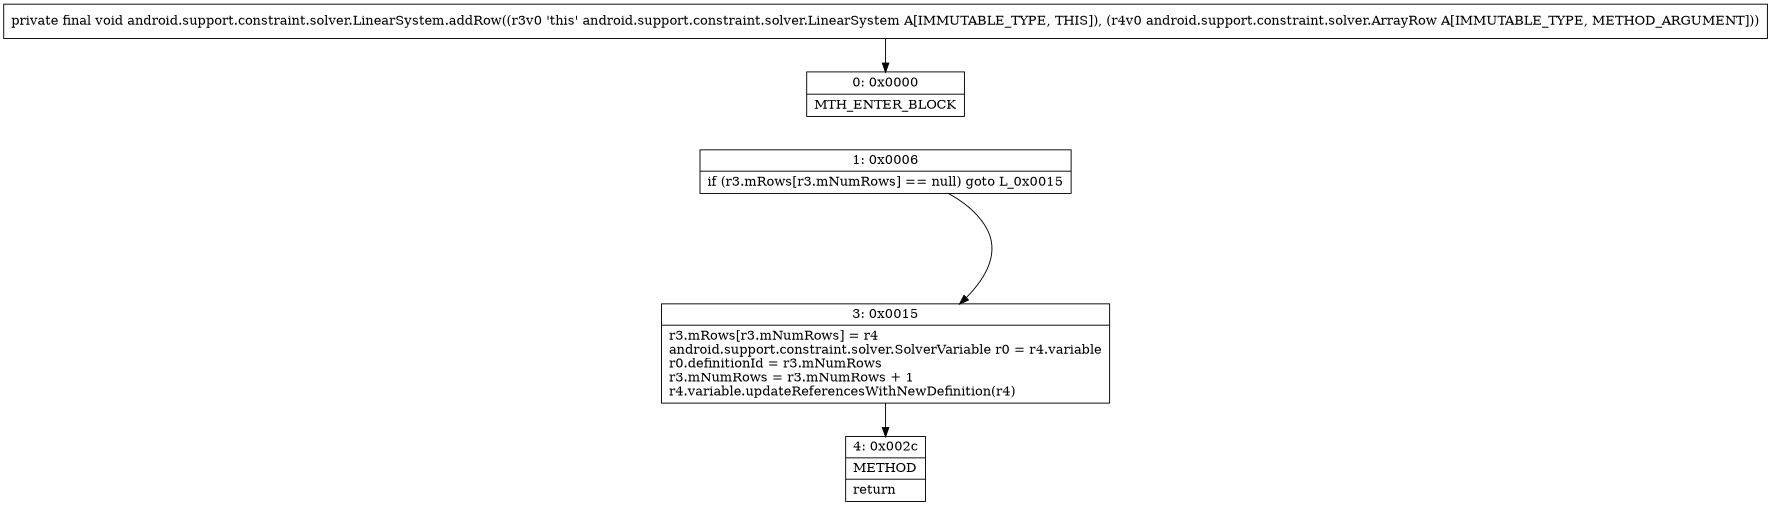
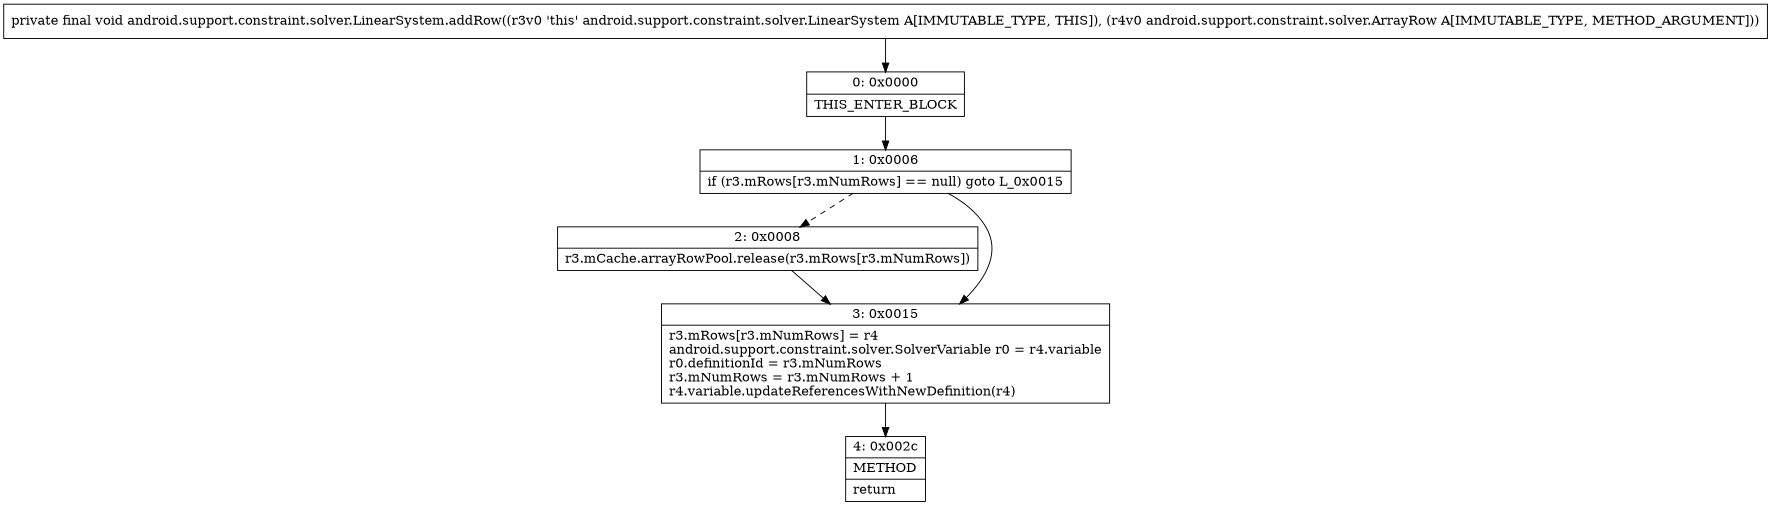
(886, 105) -> (886, 105)
none -> (886, 129)
none -> (768, 249)
